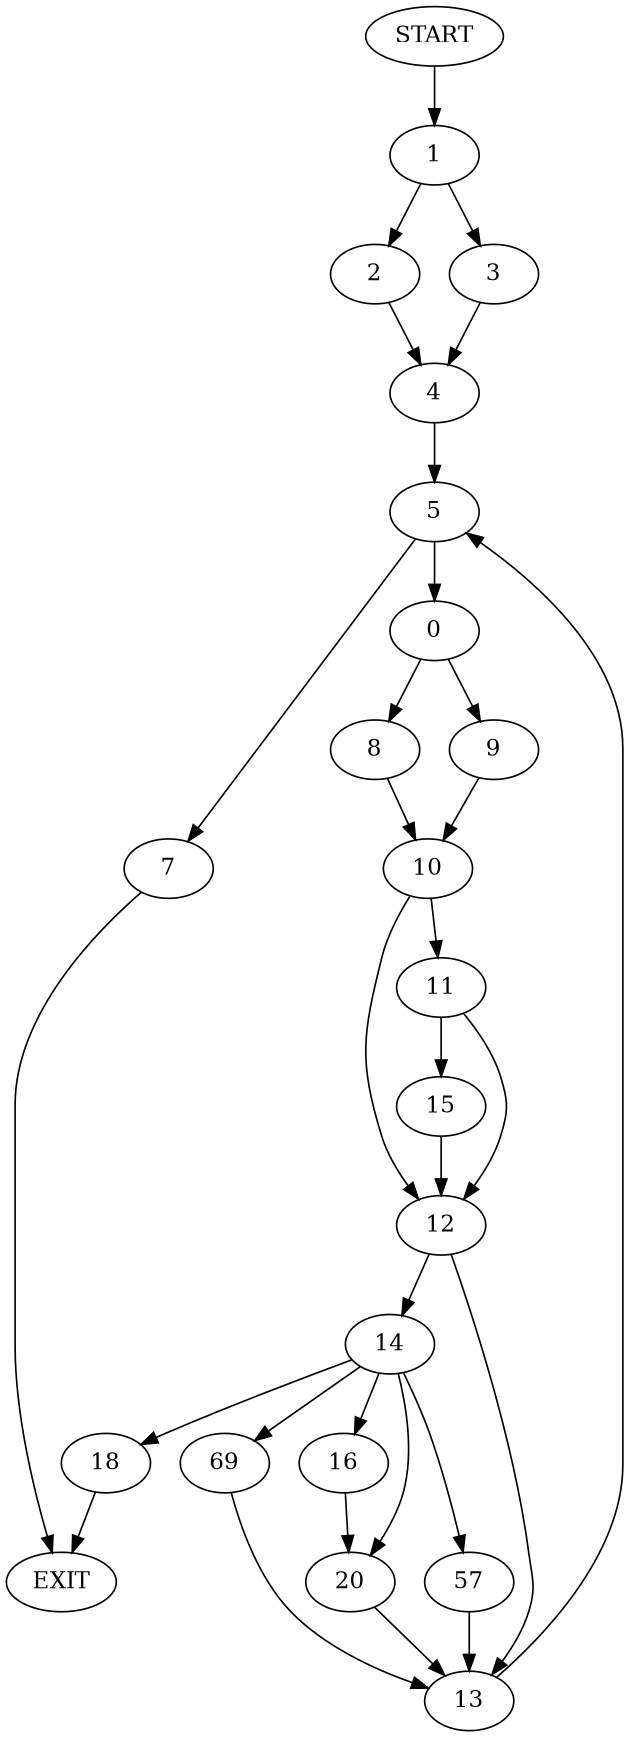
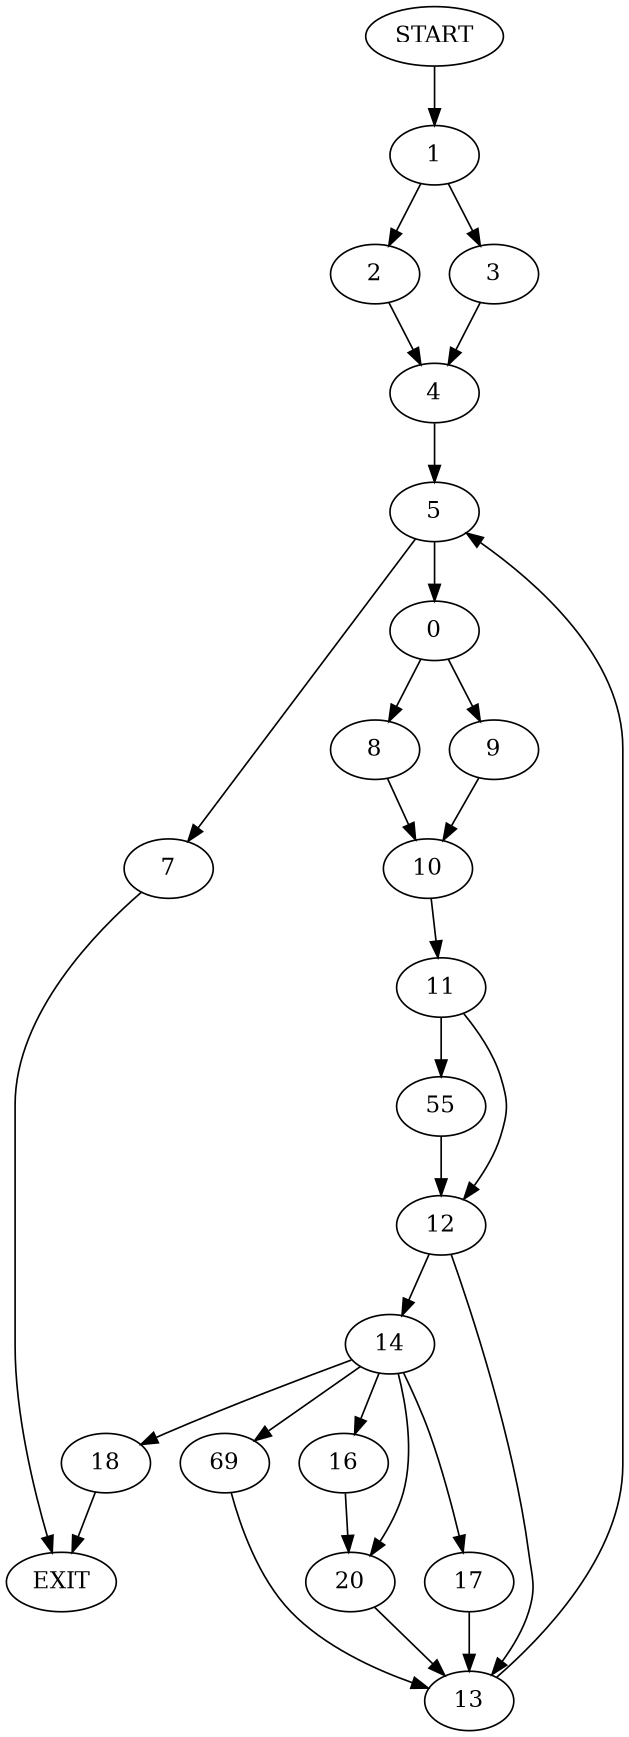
(366, 1041) -> none
(441, 1106) -> (441, 1106)
(469, 1582) -> (469, 1582)
